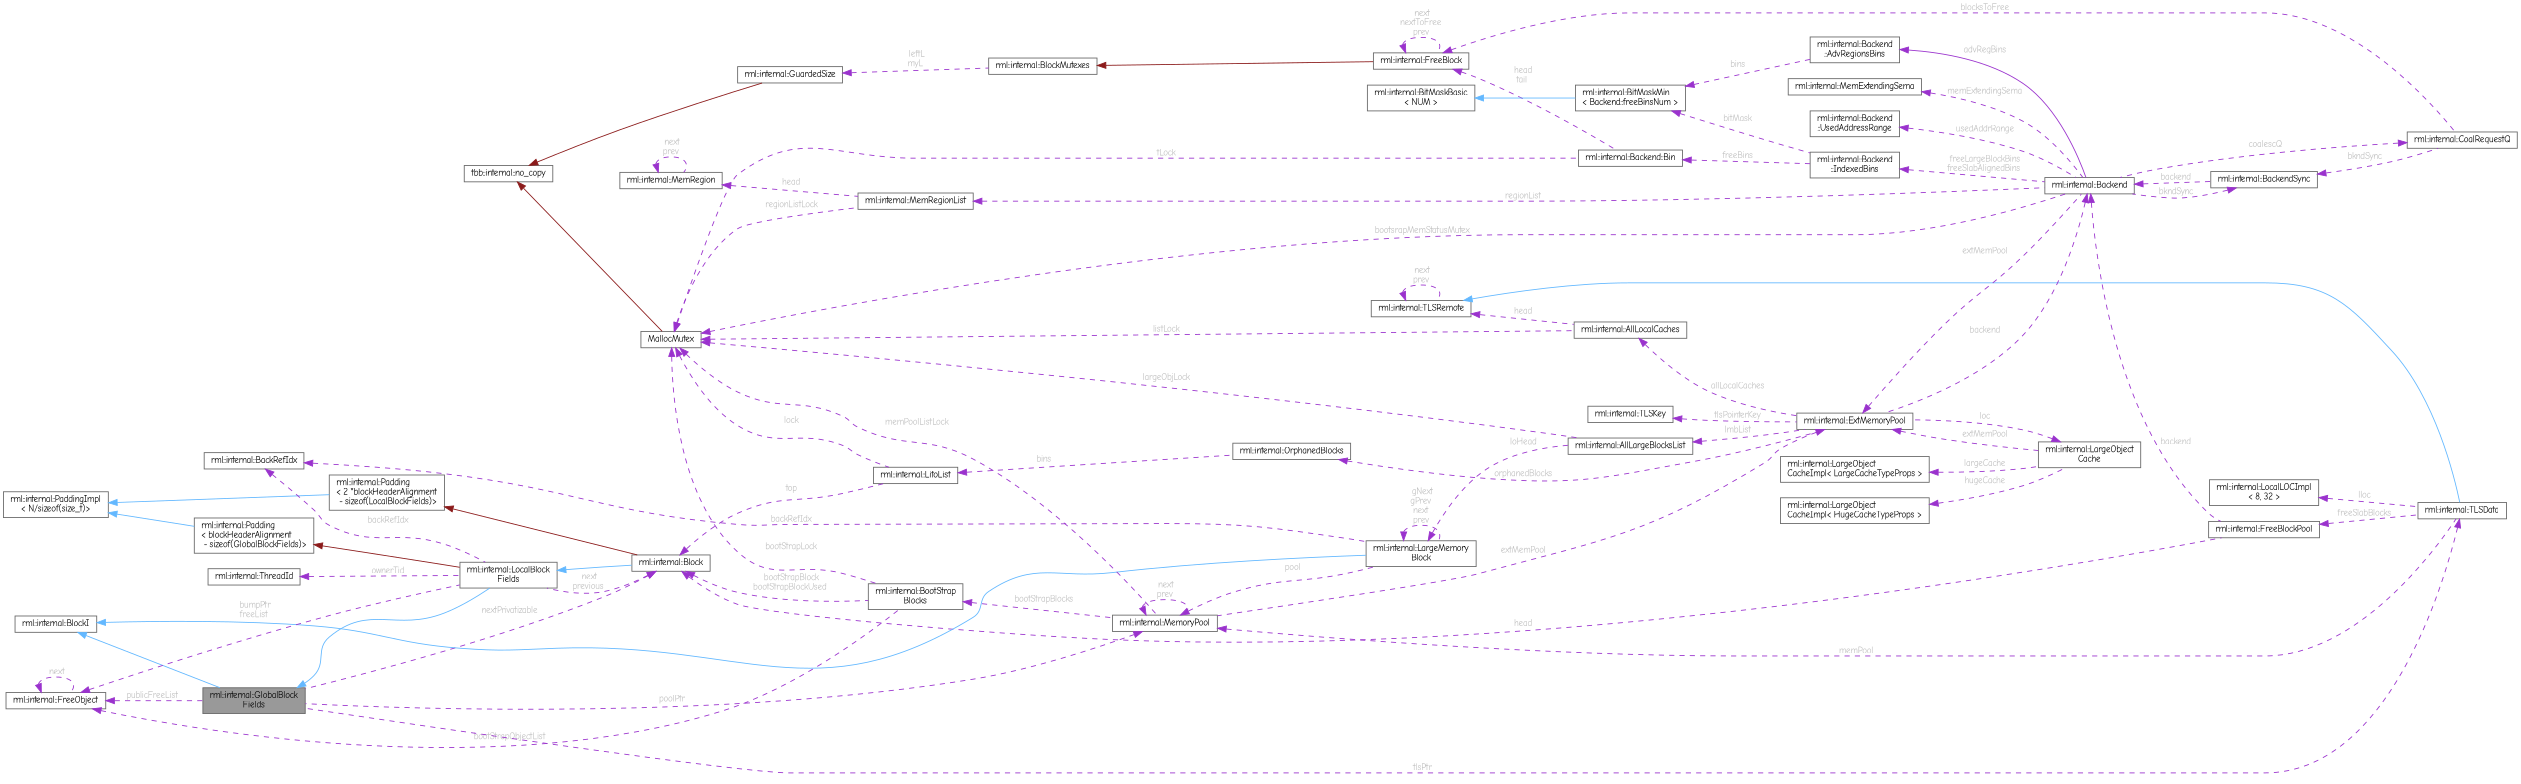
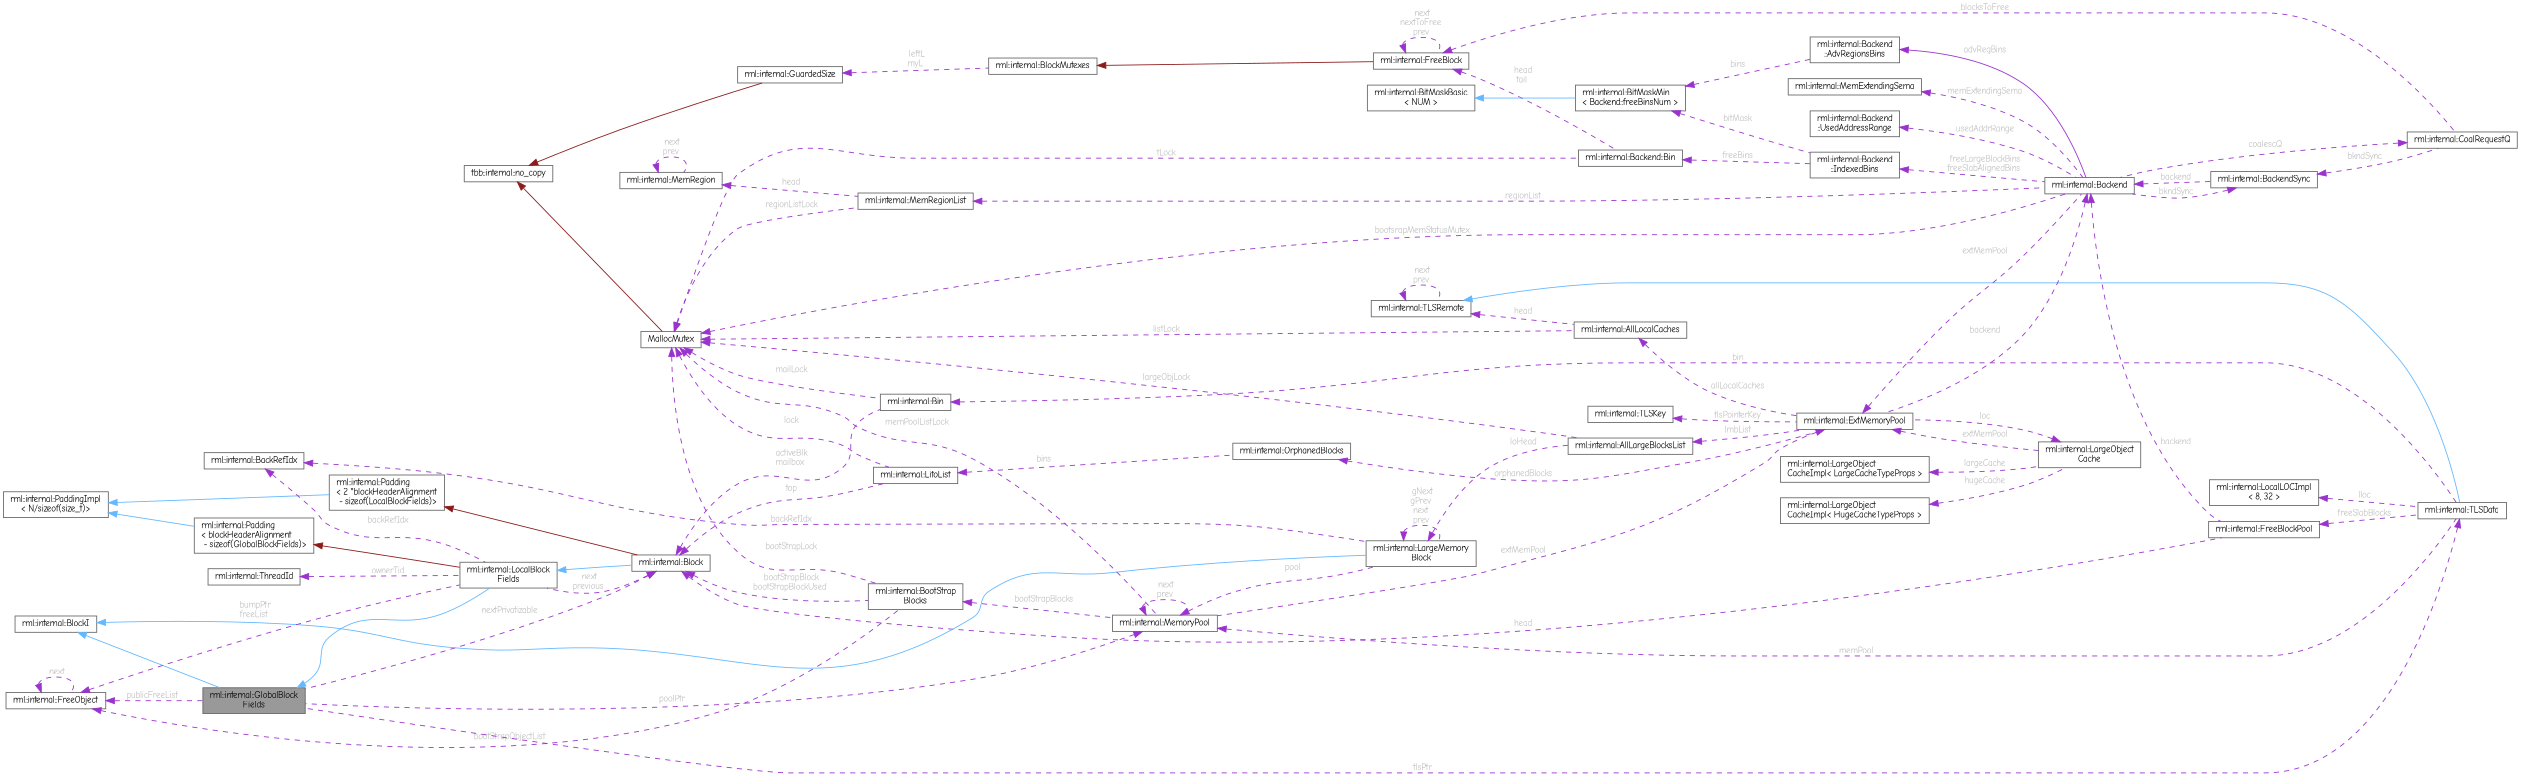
none -> (916, 402)
